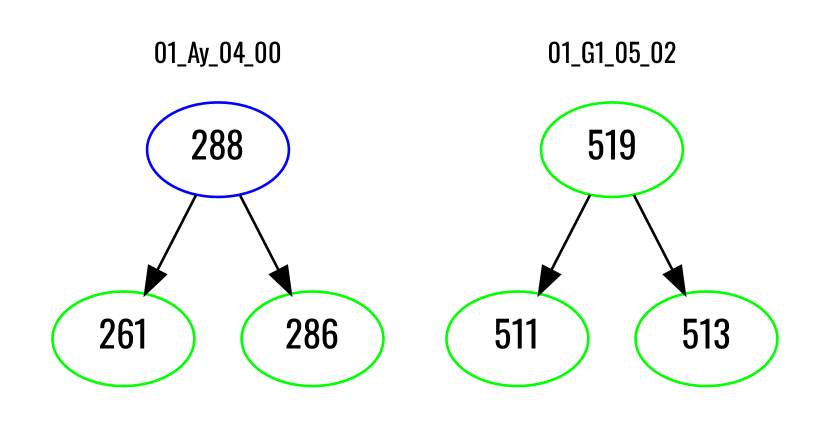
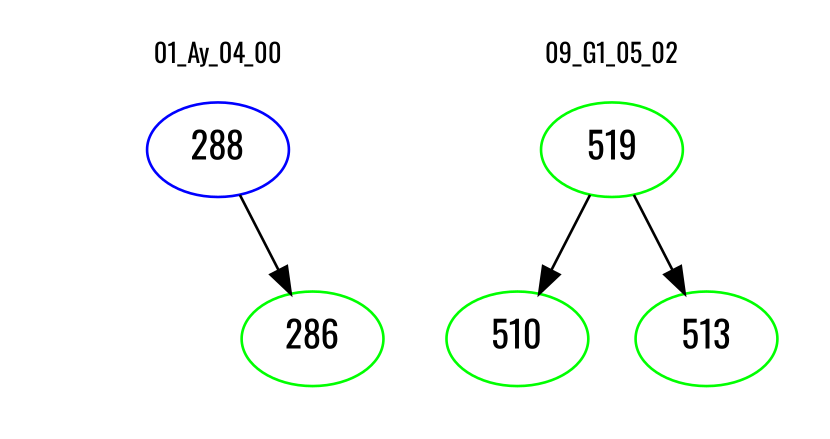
(612, 56) -> (612, 56)
(123, 339) -> none
(517, 339) -> (517, 339)
